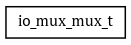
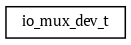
(66, 22) -> (66, 22)
